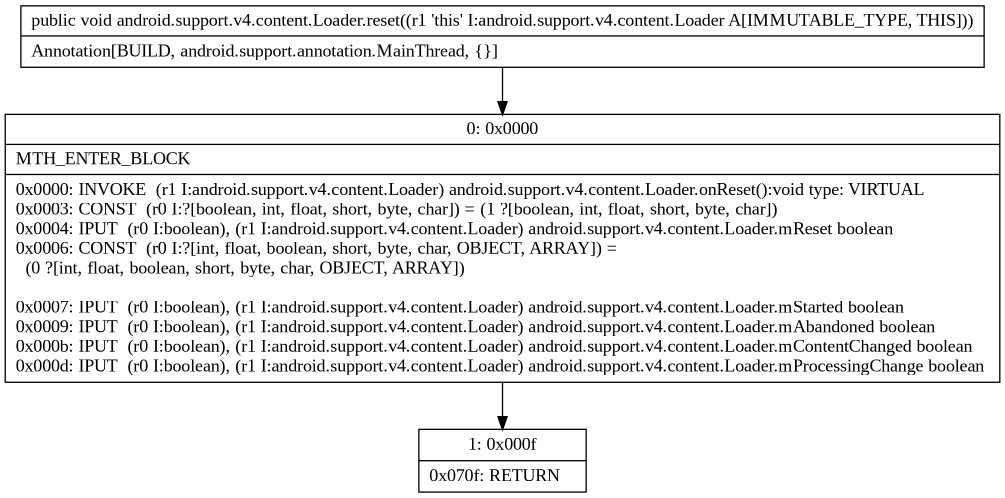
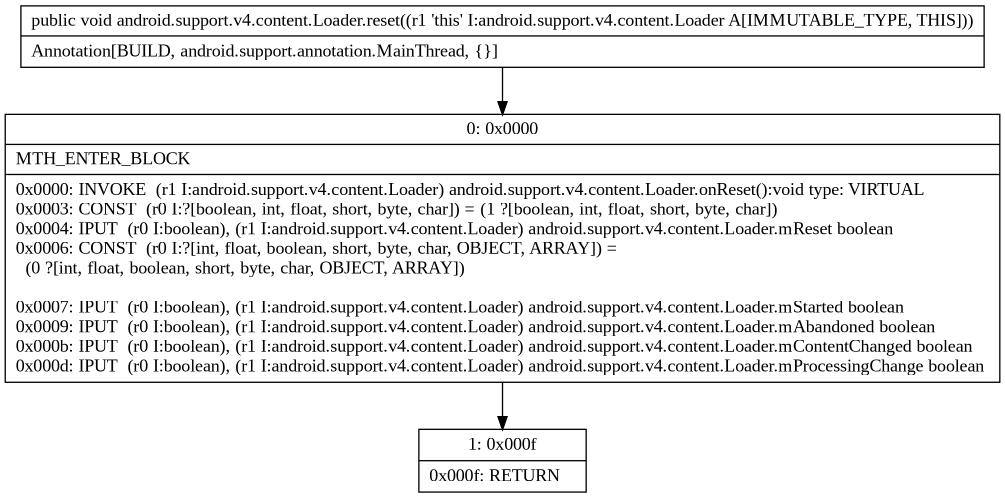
(503, 476) -> (503, 476)
